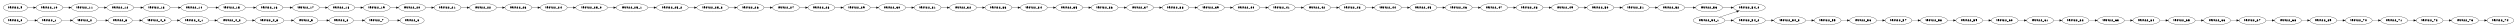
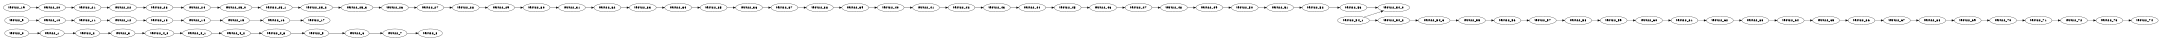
(341, 8) -> none
